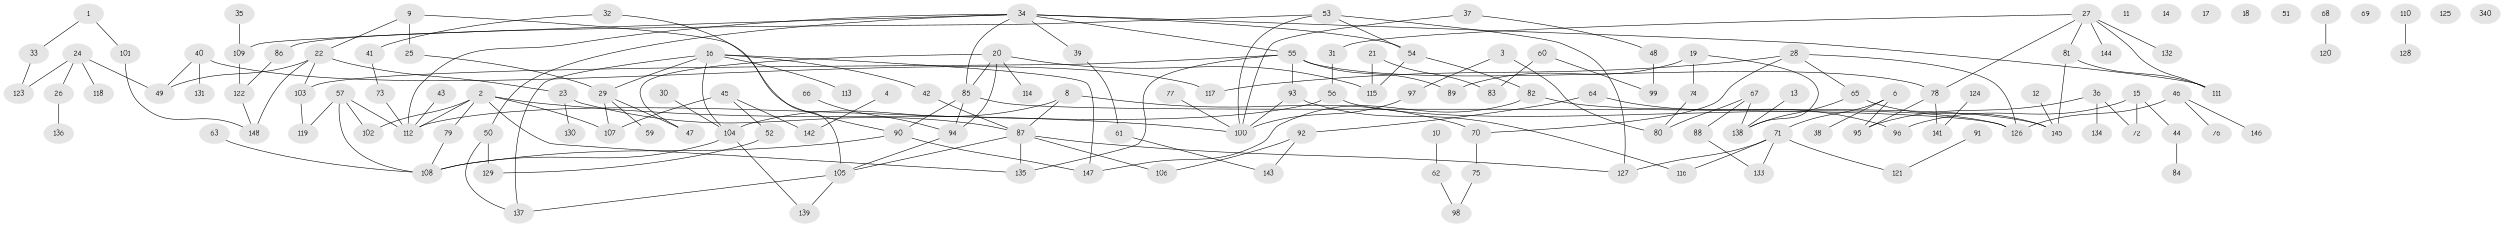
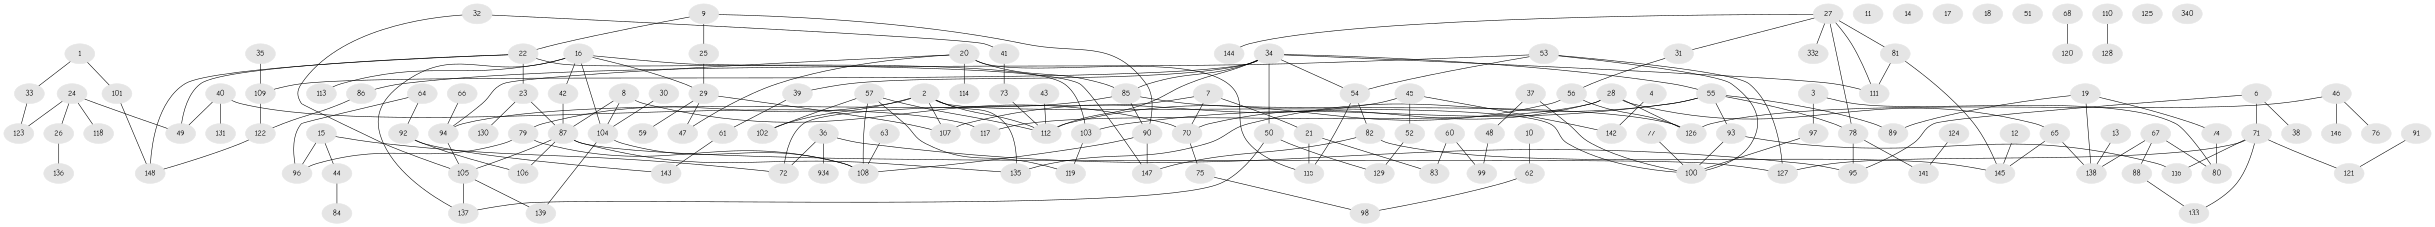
(2366, 14) -> none
(2167, 54) -> (1813, 54)
none -> (1208, 94)
(2097, 134) -> (823, 173)
none -> (420, 154)
